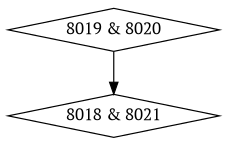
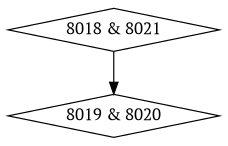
(114, 67) -> (114, 67)
